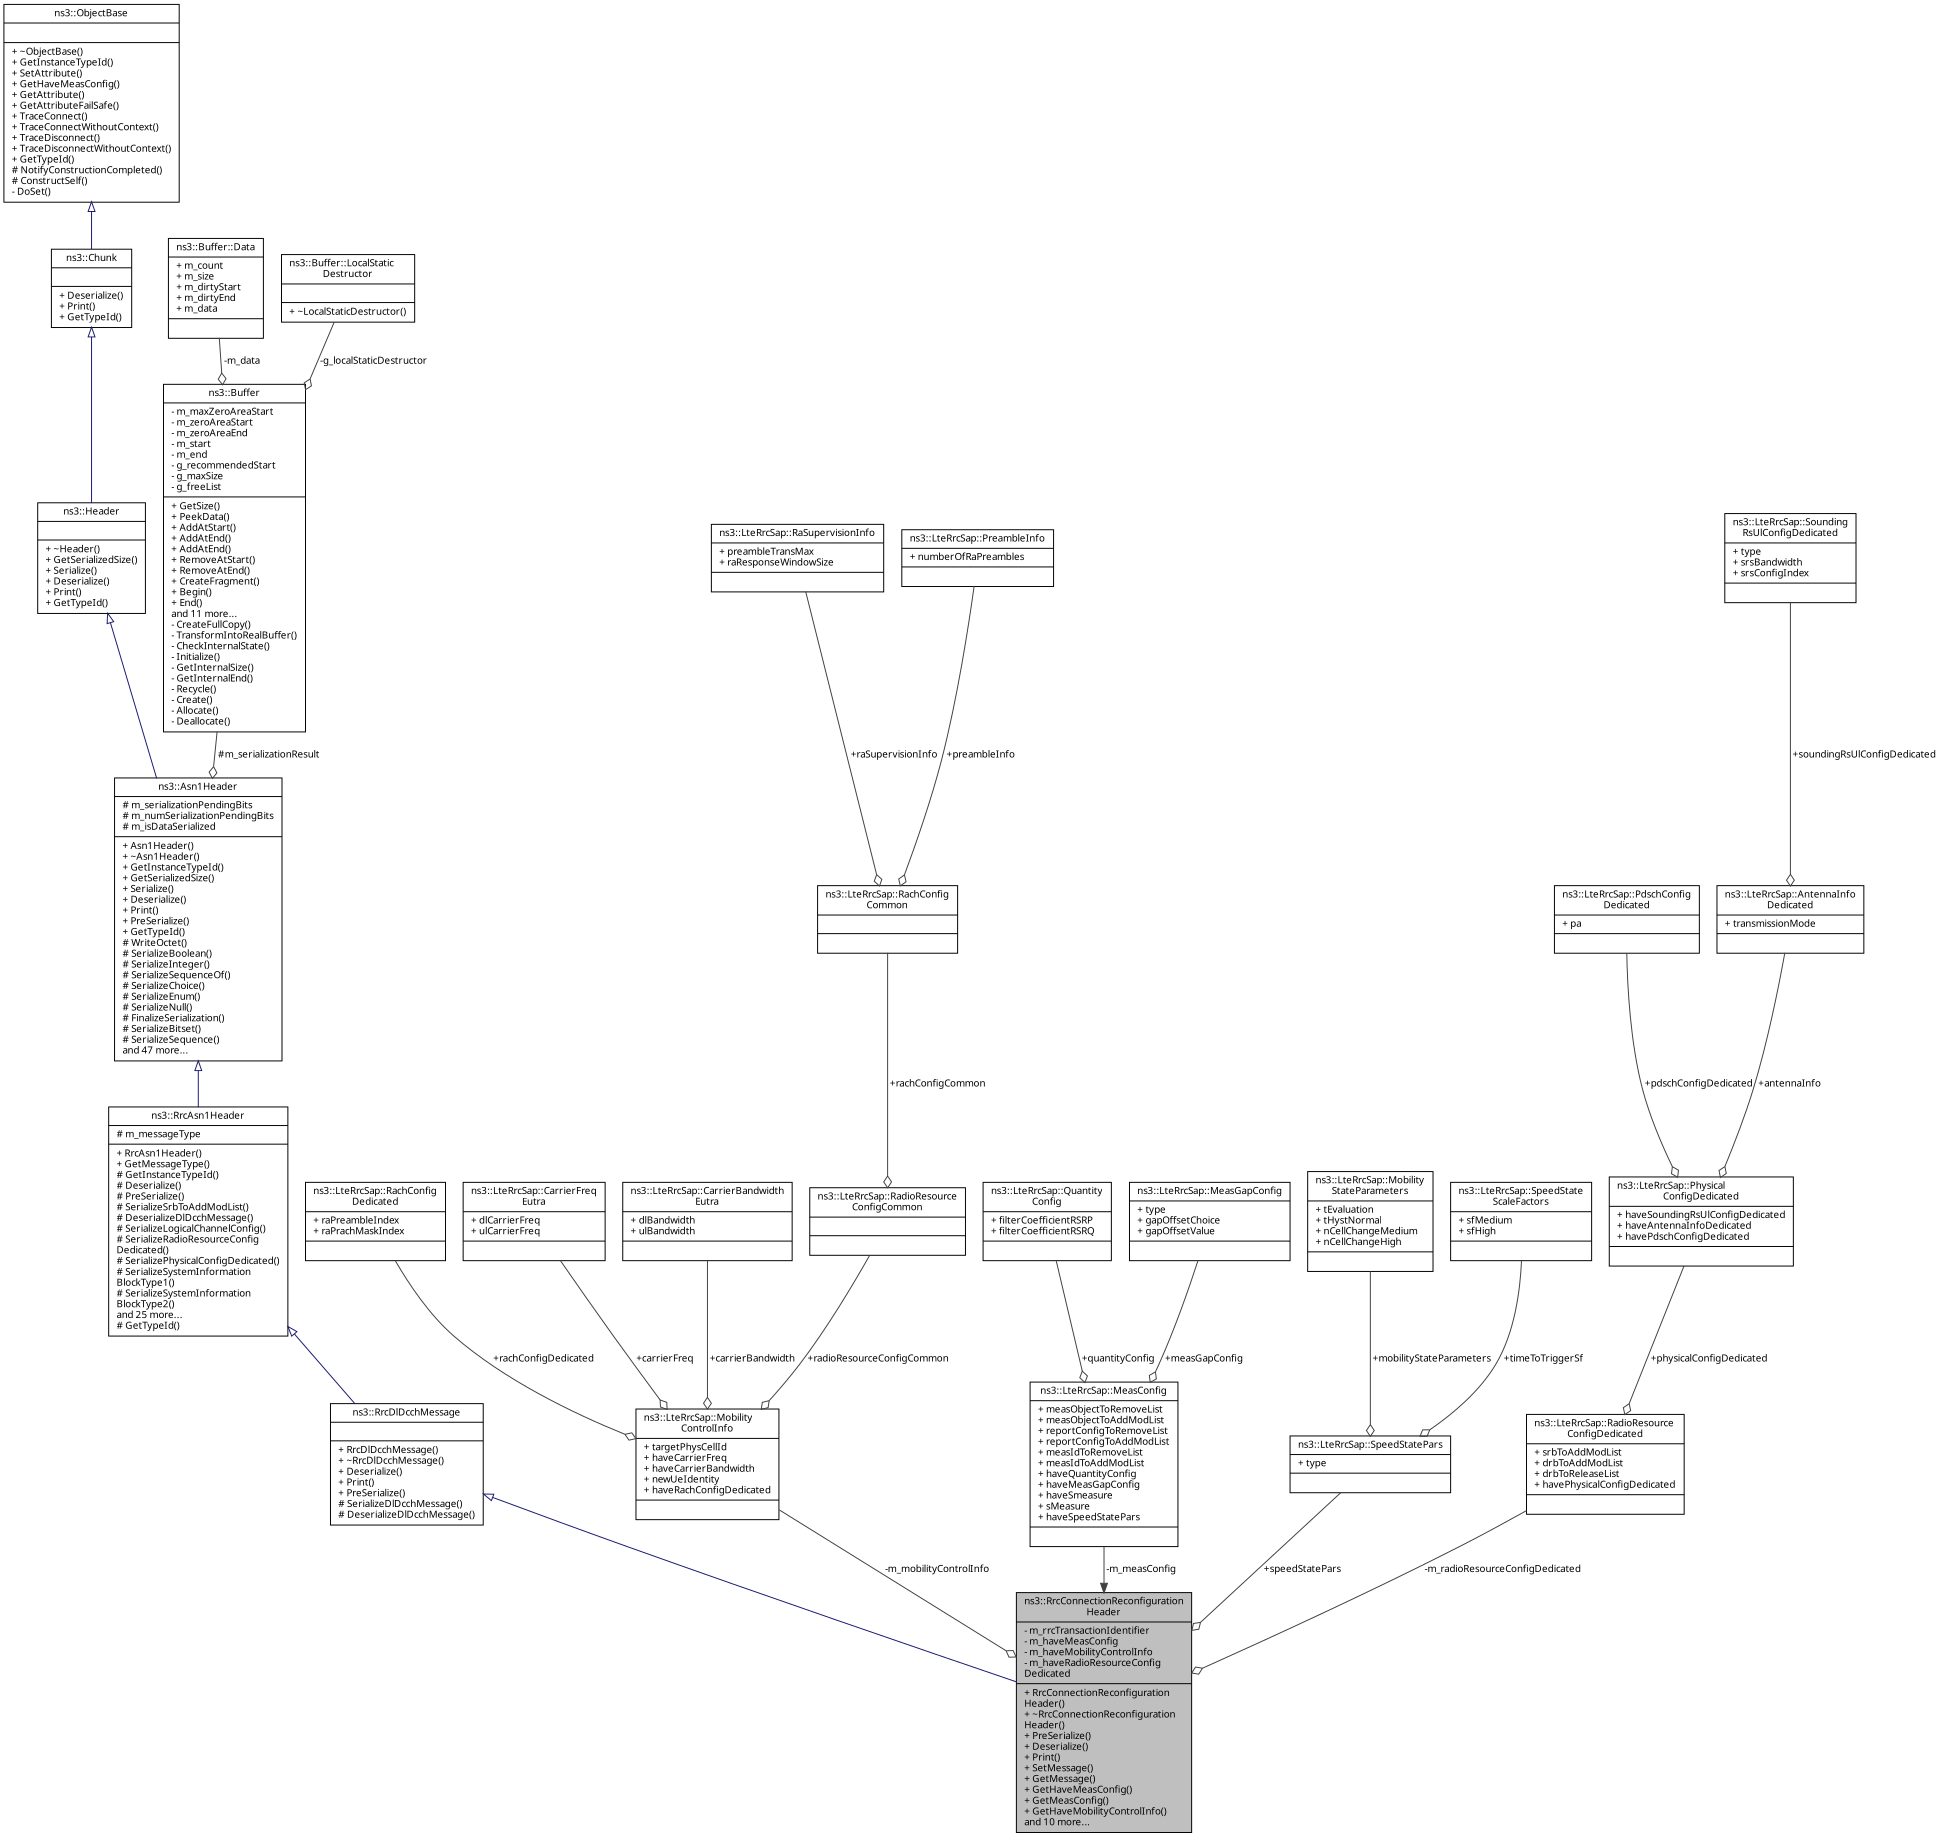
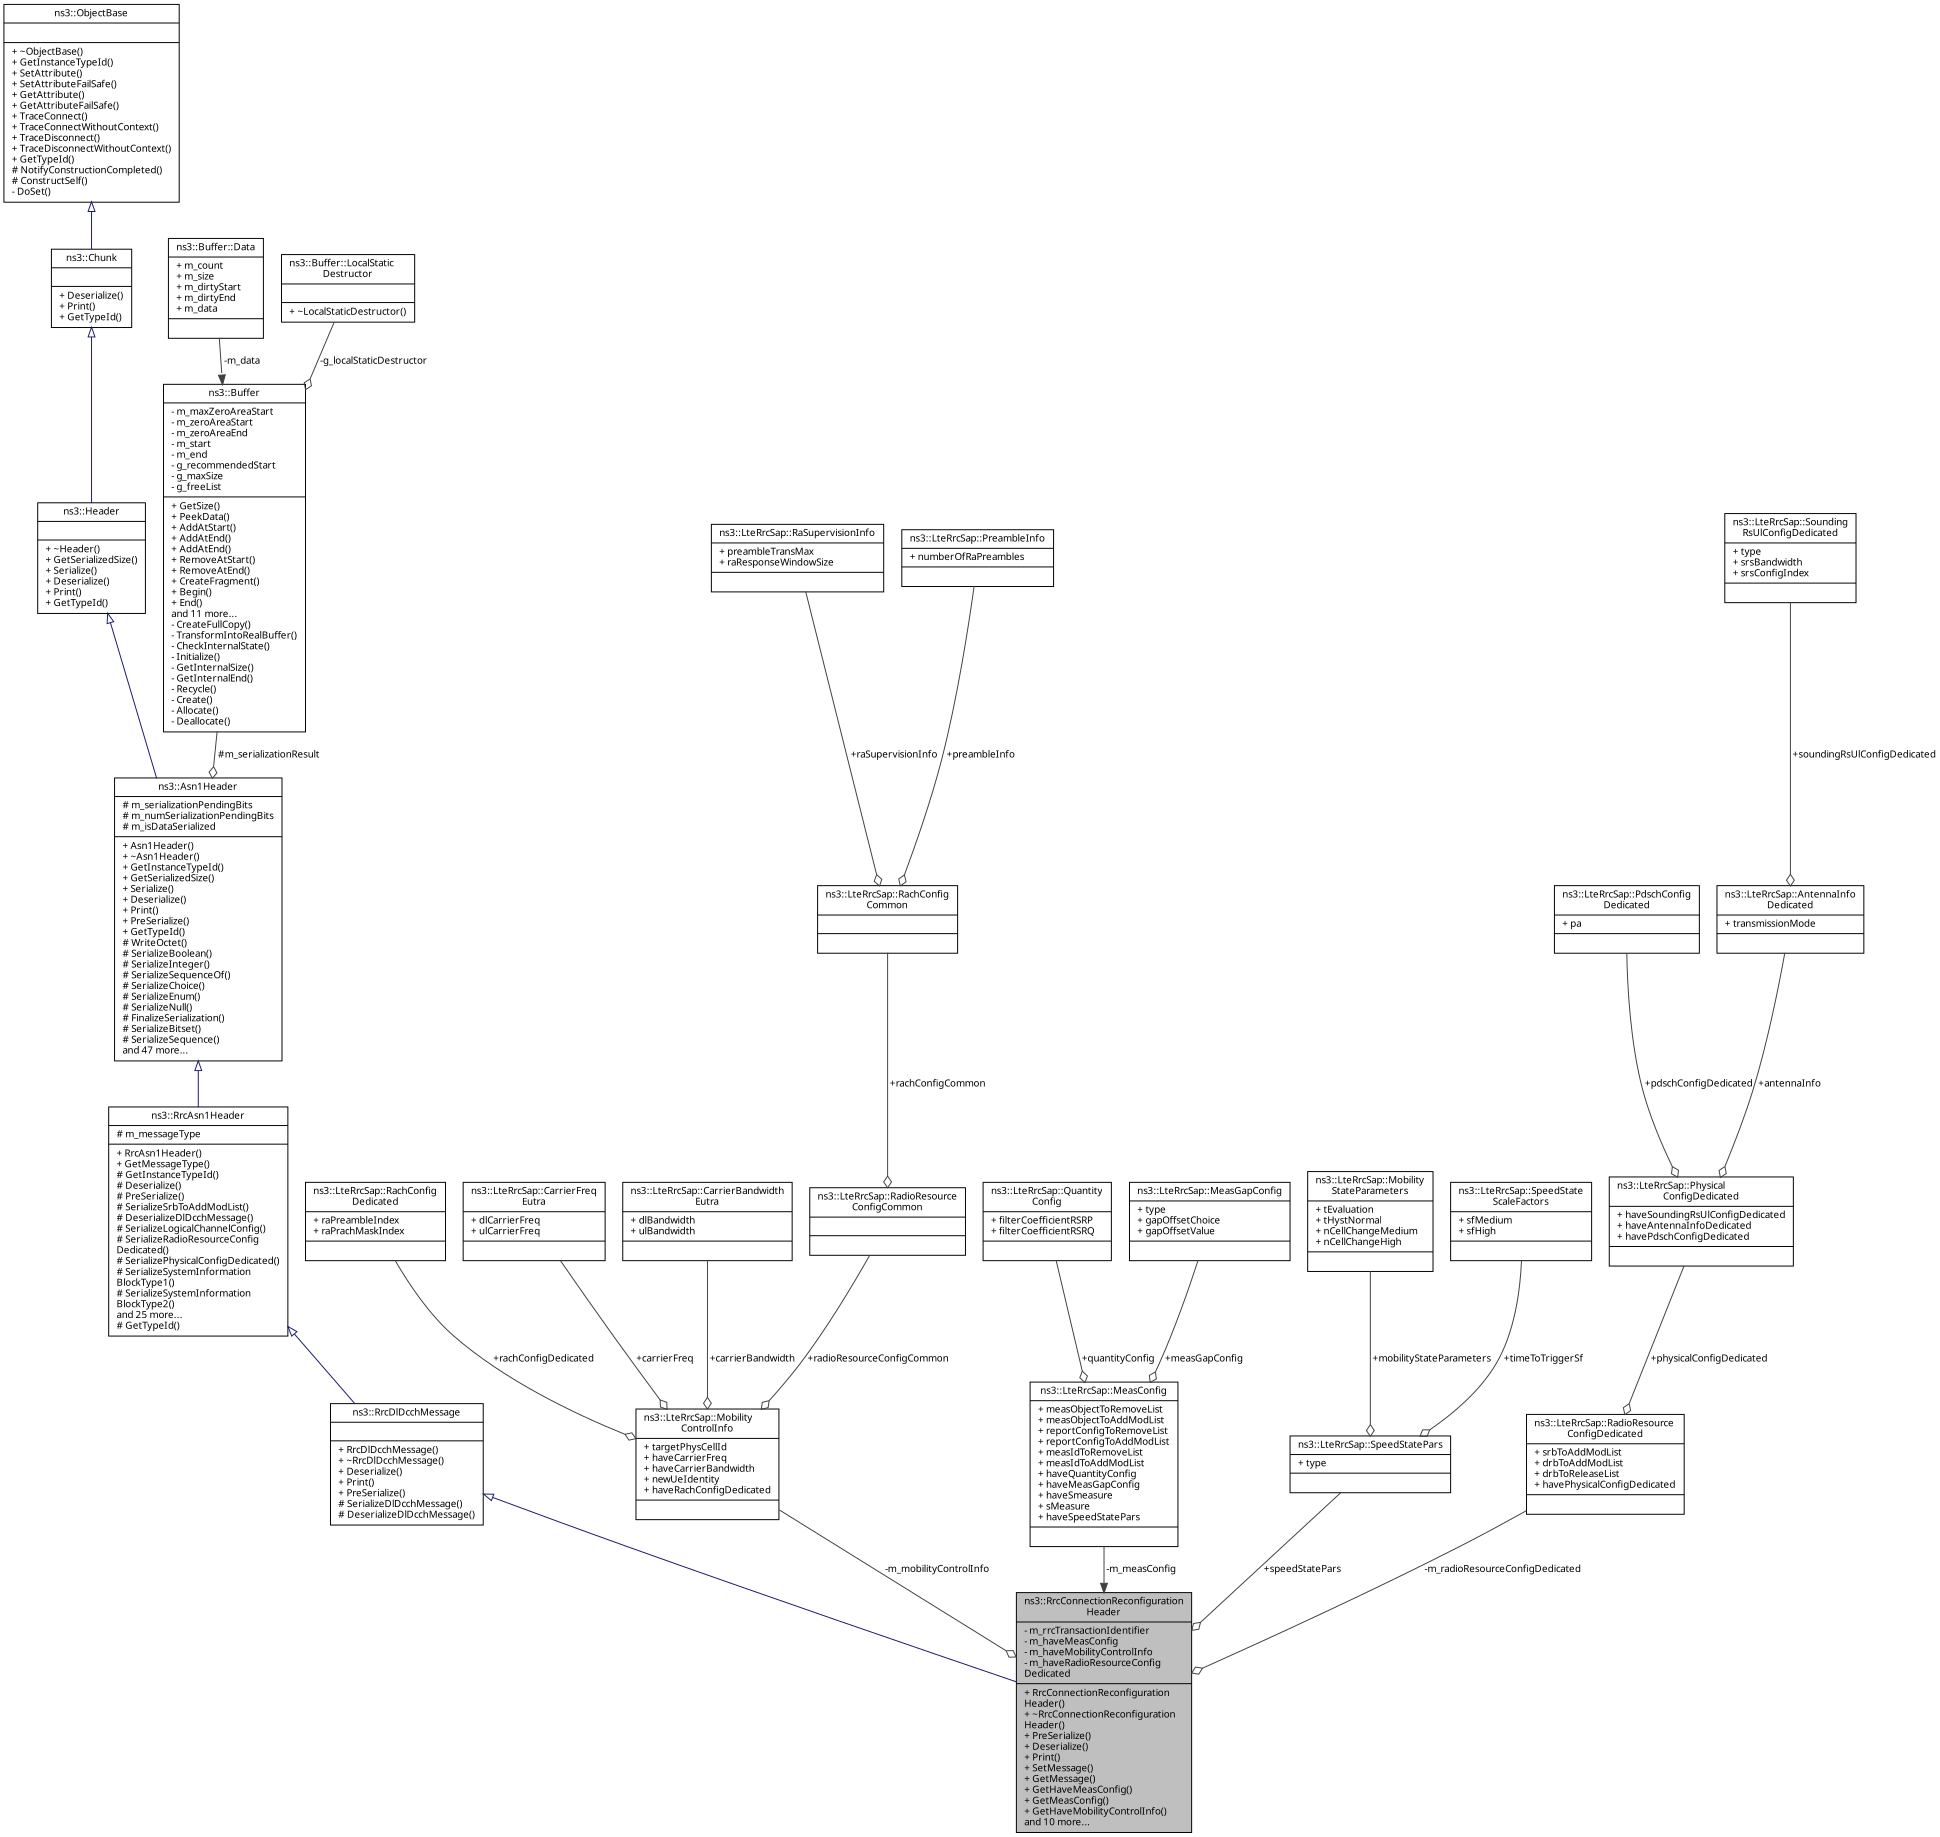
(66, 84) -> (65, 84)
(220, 355) -> (220, 355)
